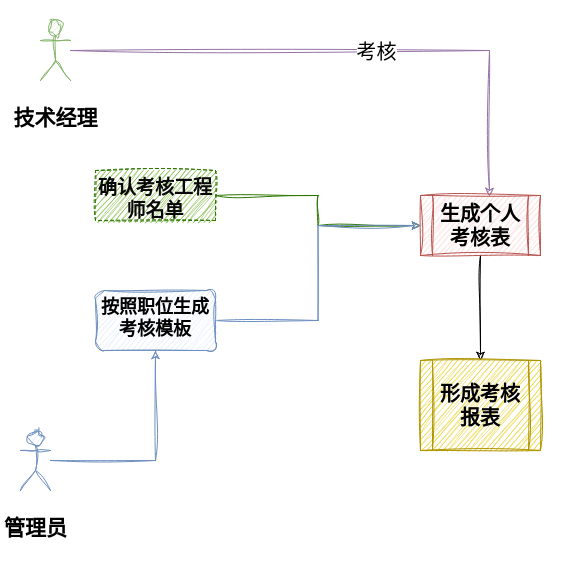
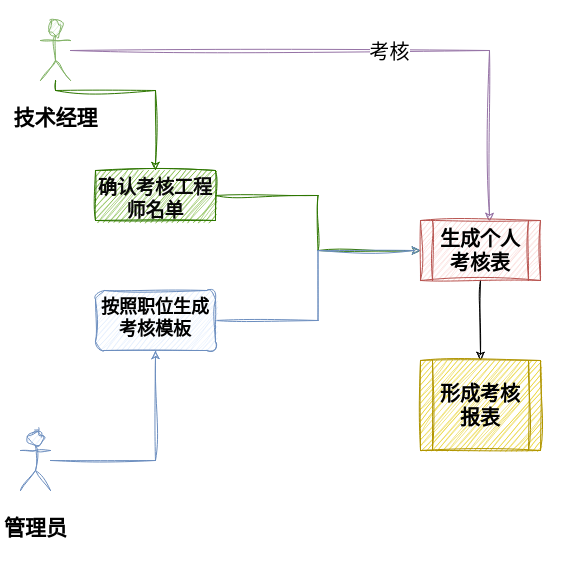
none -> (137, 91)
(156, 196) -> (156, 196)
(481, 226) -> (481, 251)
